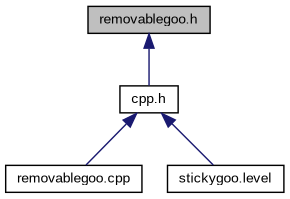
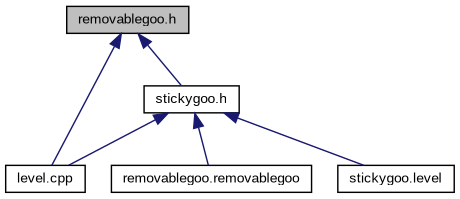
(149, 99) -> (192, 99)
none -> (45, 179)
(74, 179) -> (211, 179)
